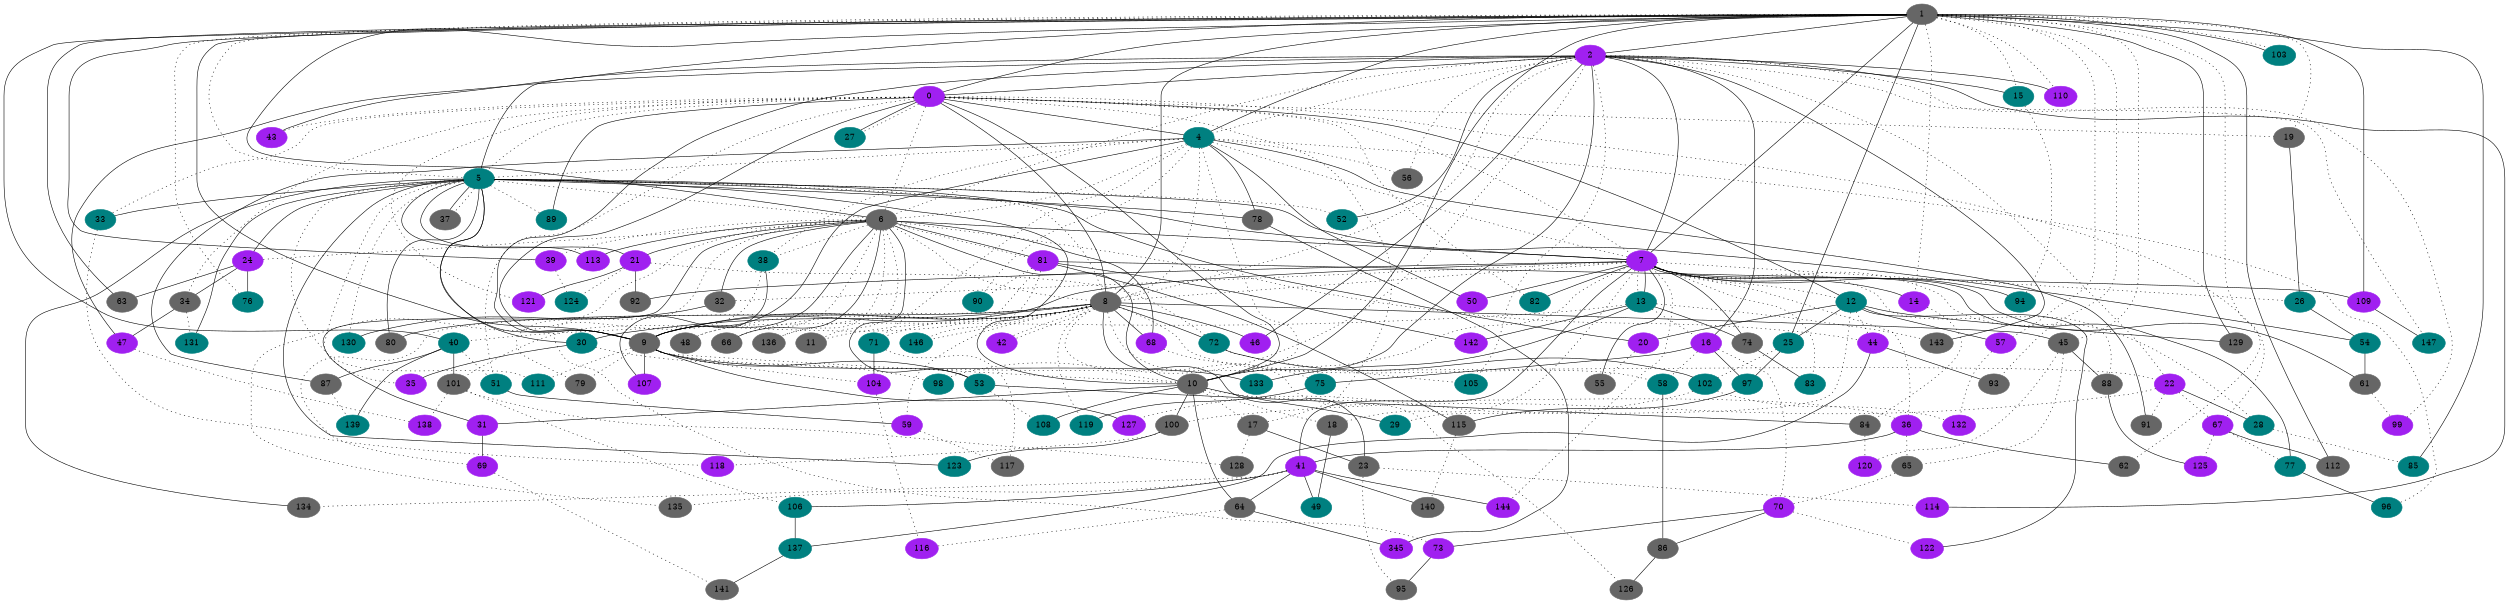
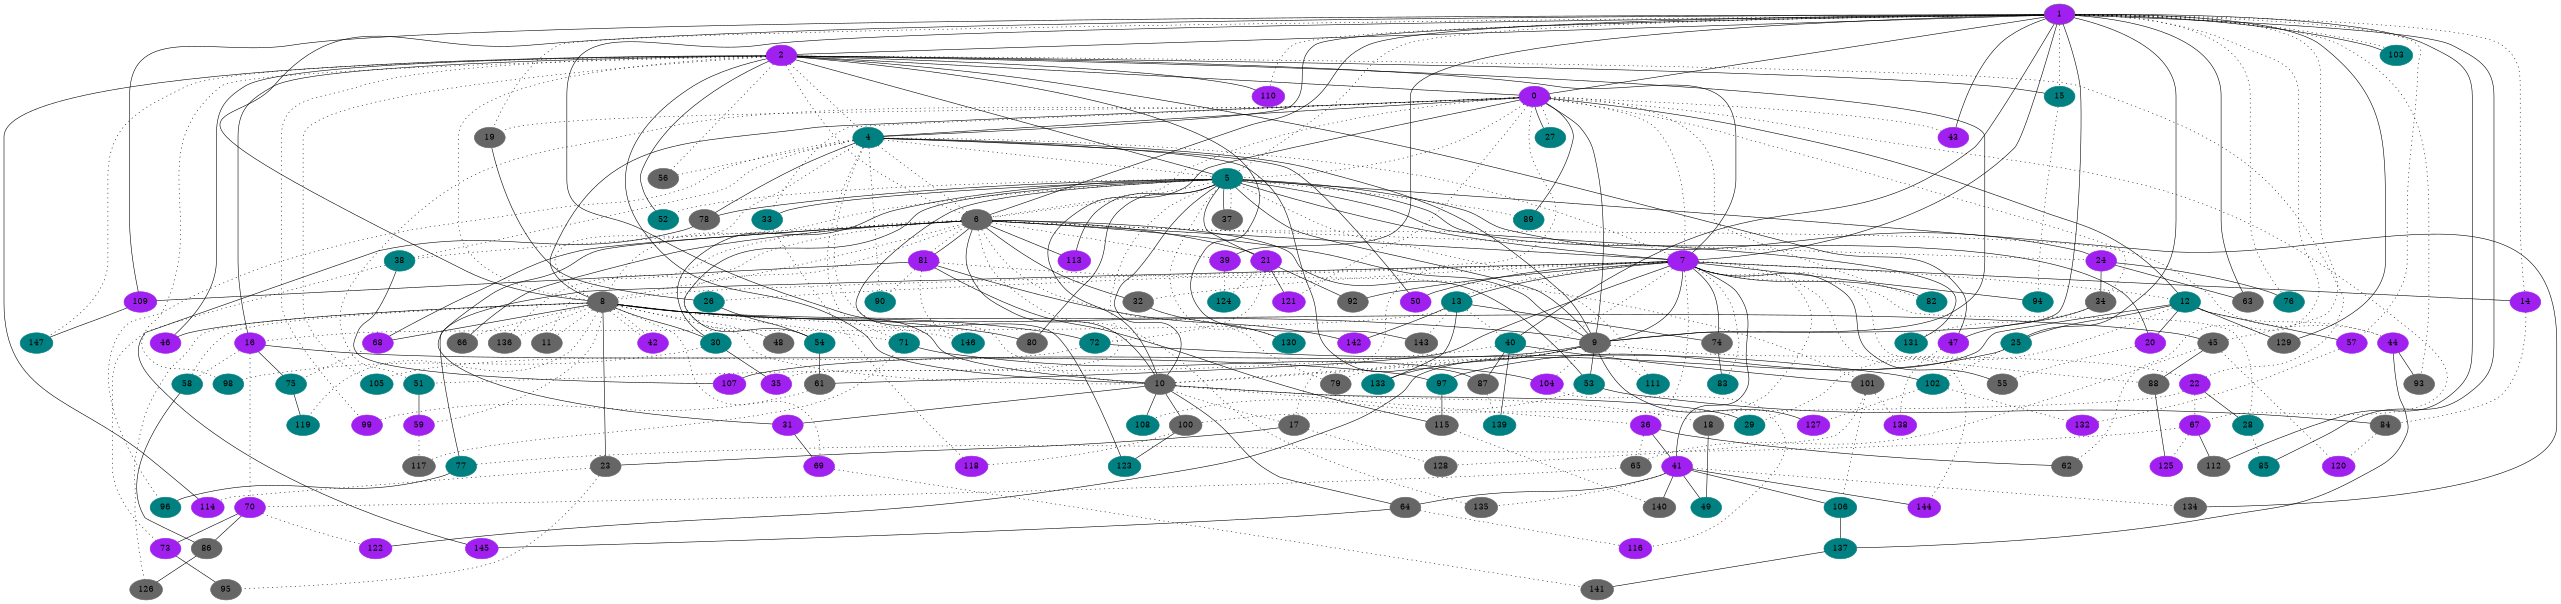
(1922, 14) -> (2060, 14)
(2146, 425) -> none
(1396, 549) -> (482, 549)
